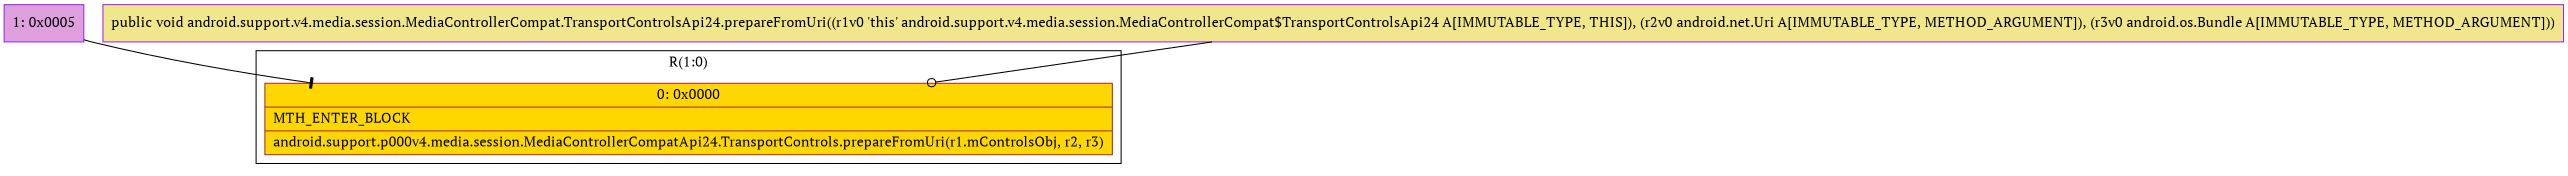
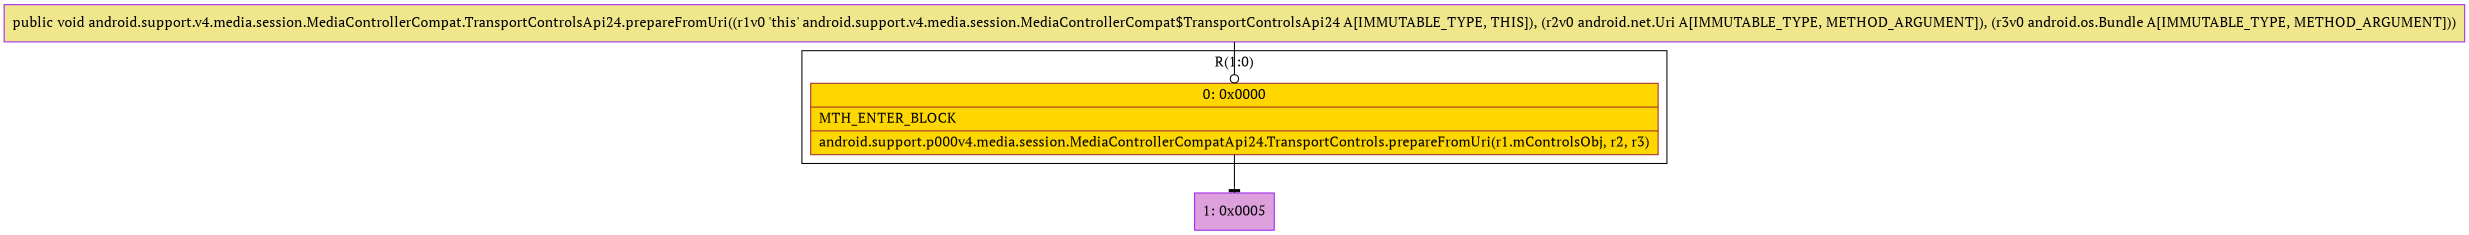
(195, 64) -> (1234, 171)
